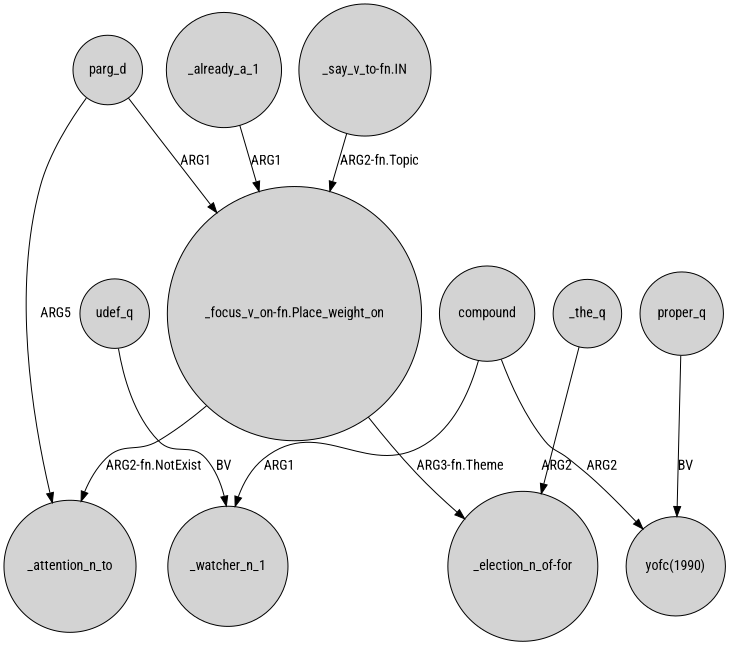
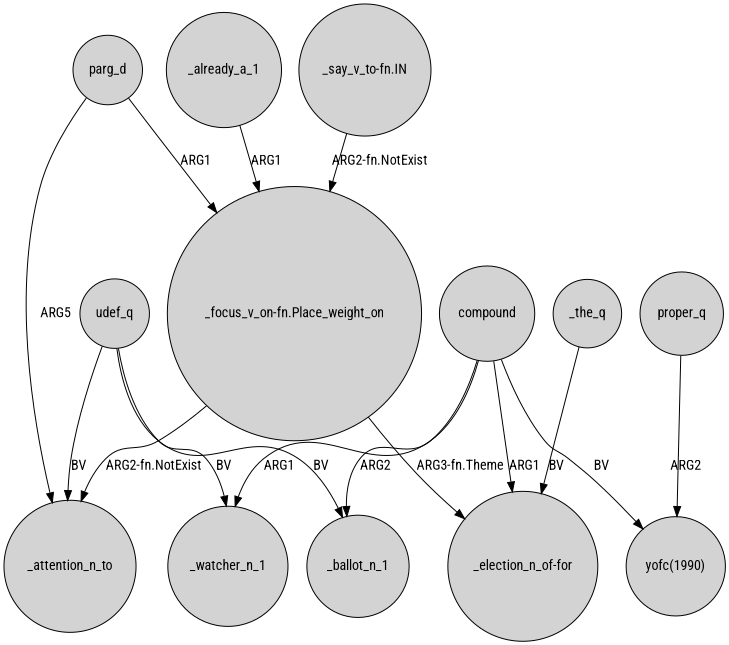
(380, 161) -> (380, 161)
none -> (80, 417)
none -> (502, 422)
(557, 466) -> (557, 466)
(602, 466) -> (602, 466)
(686, 466) -> (686, 466)
none -> (358, 566)
